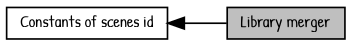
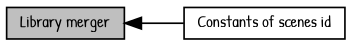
(206, 23) -> (163, 23)
